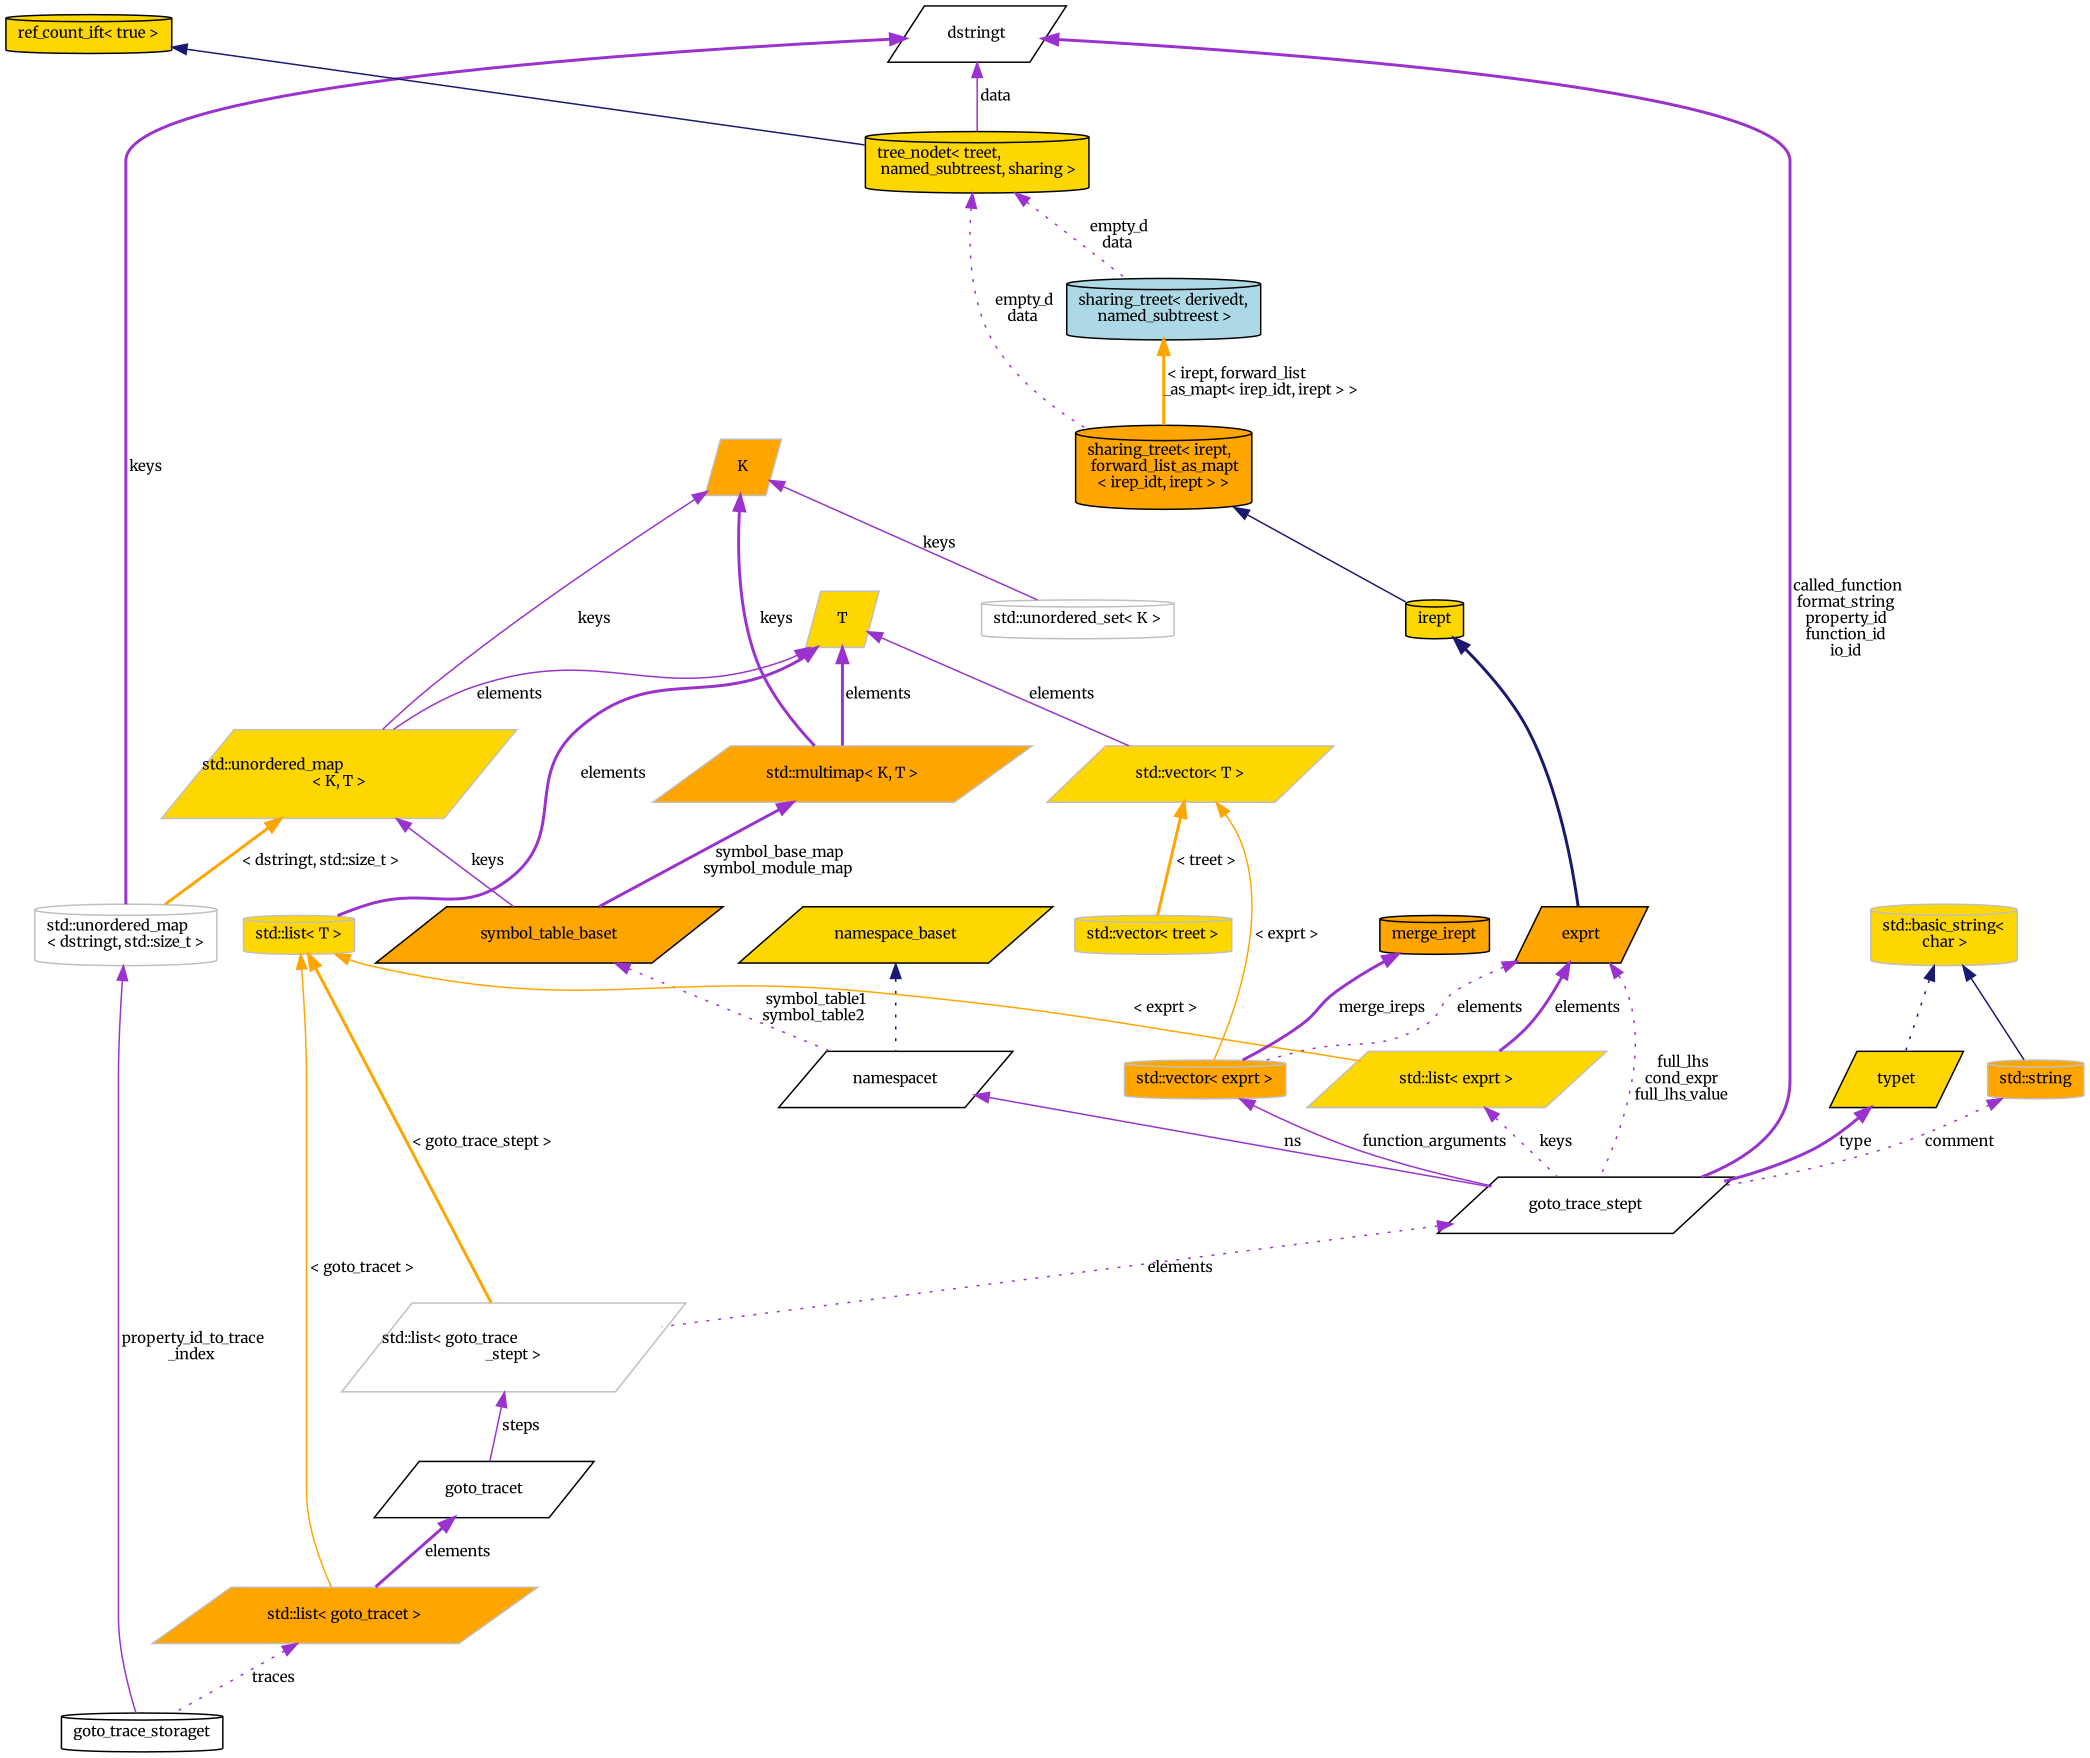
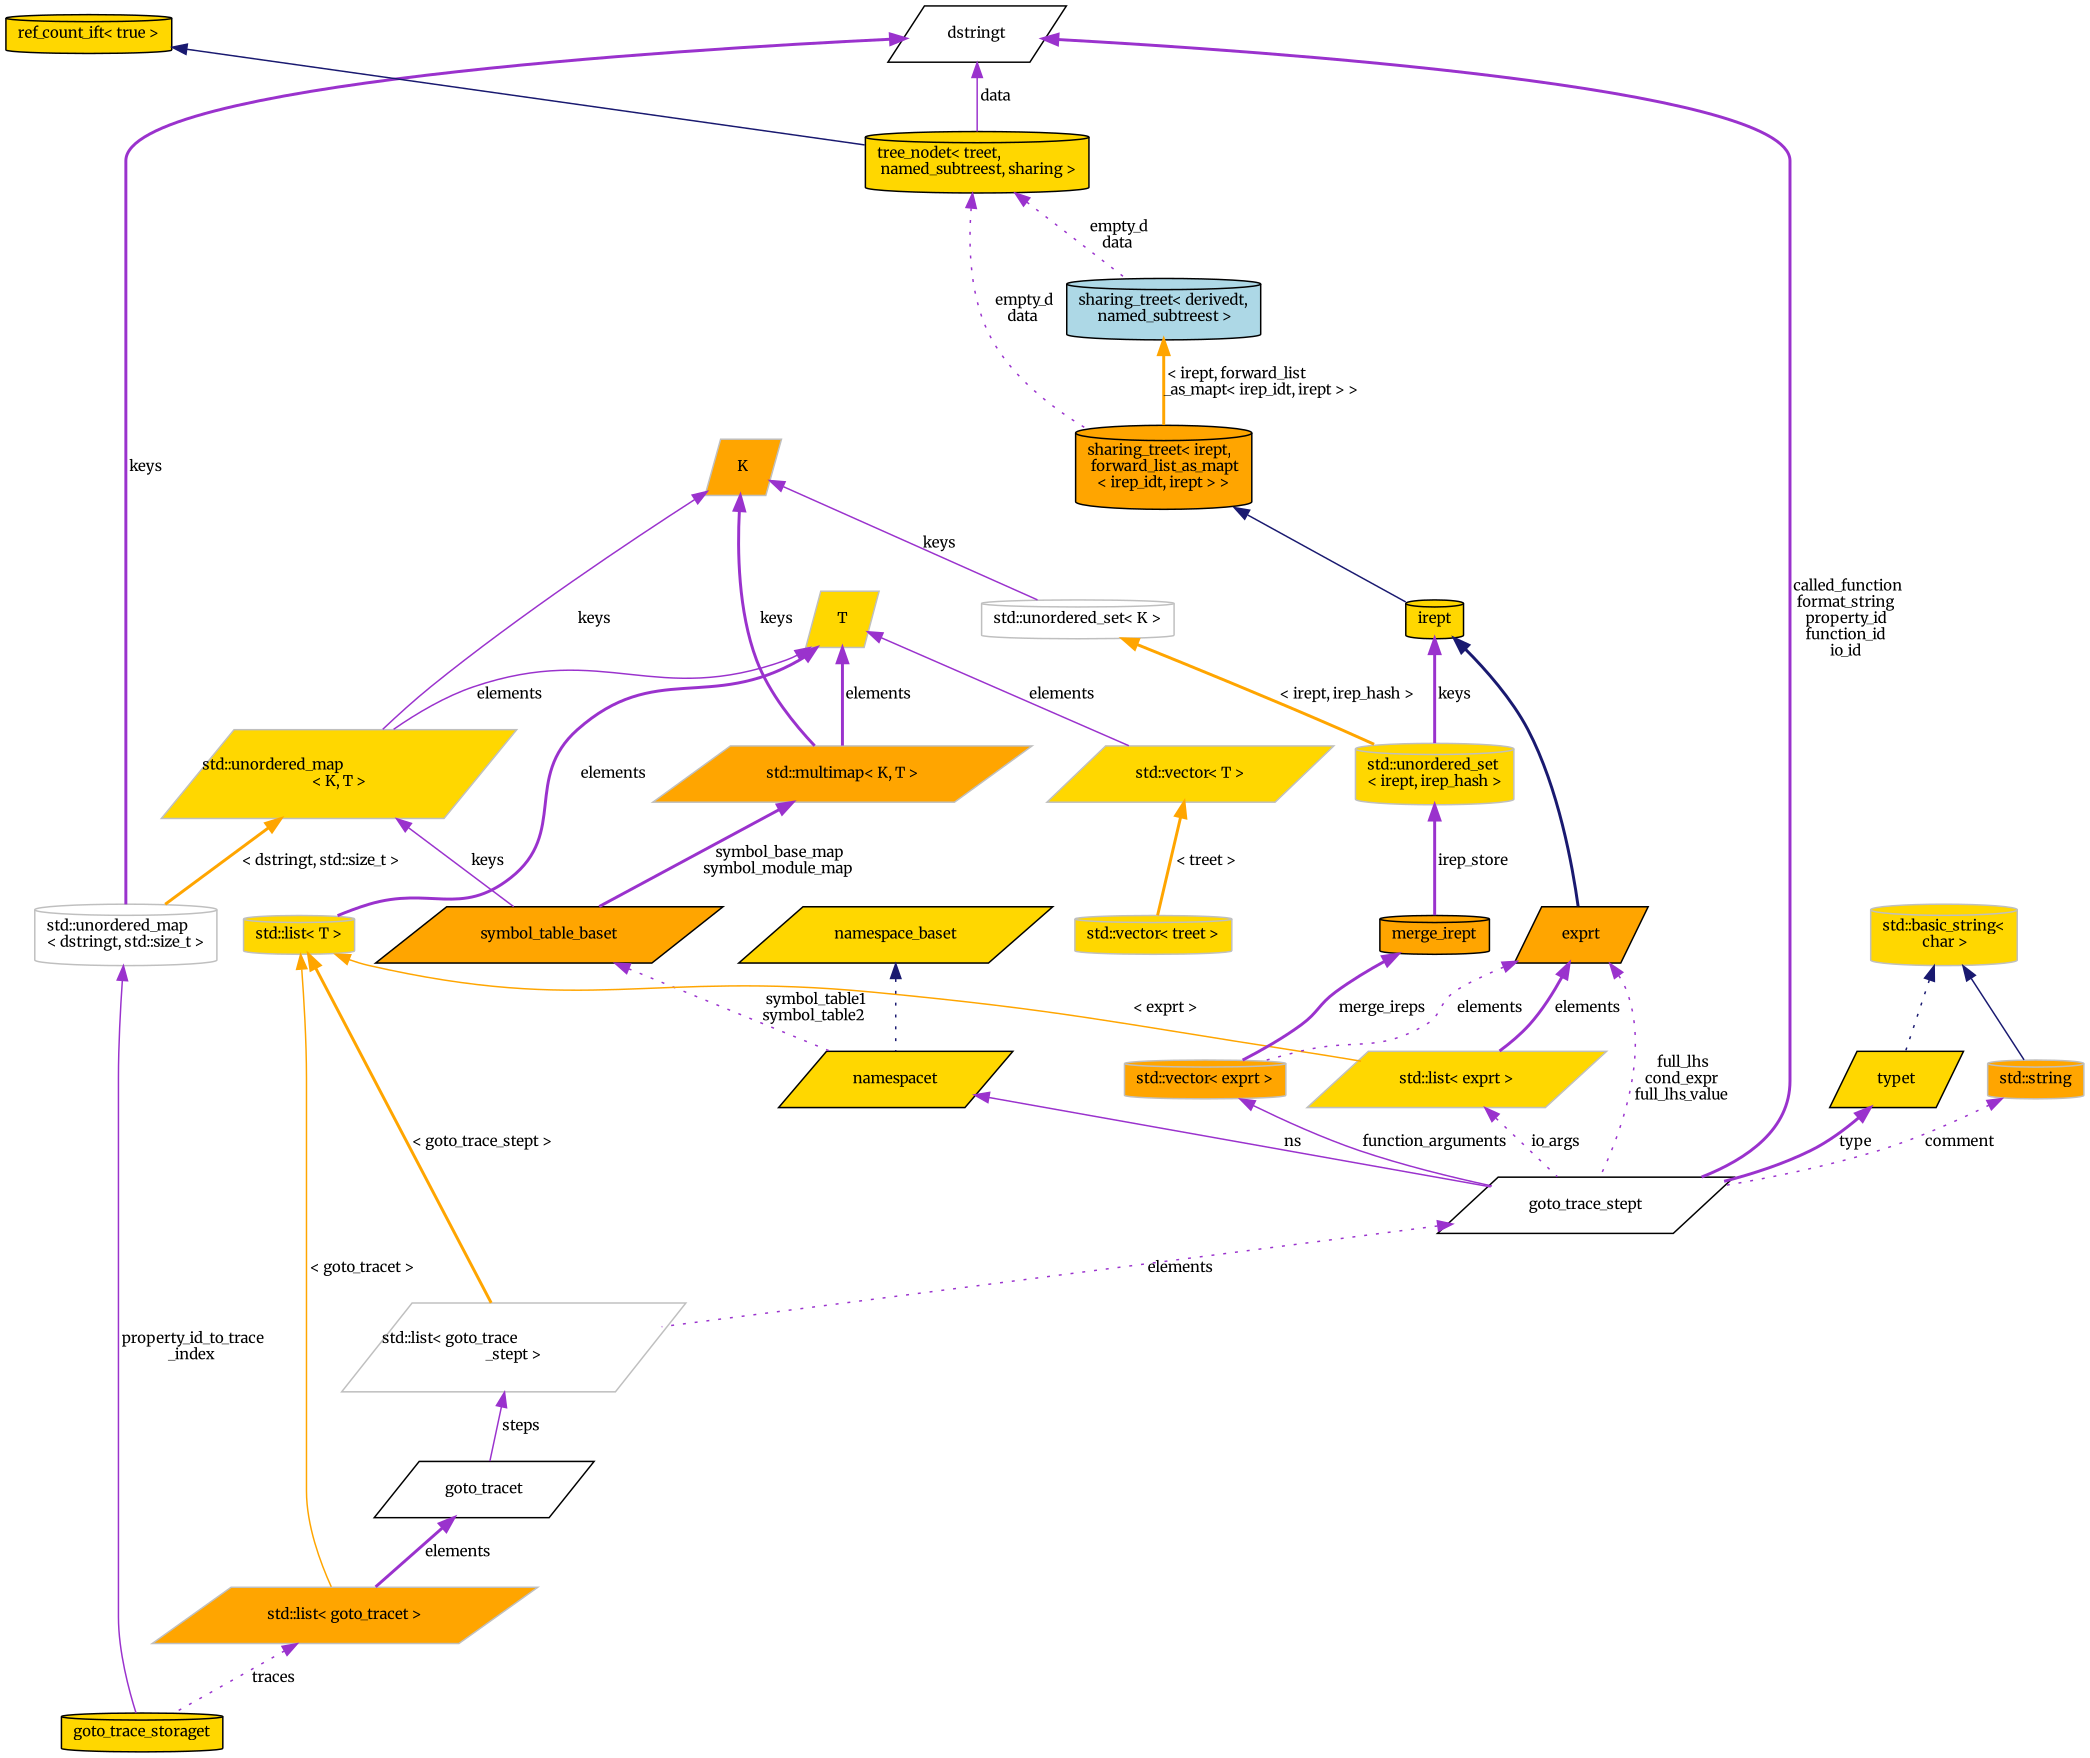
none -> (1435, 774)
(1250, 937) -> none
(896, 1079) -> (896, 1079)
(1555, 1142) -> (1555, 1142)
(142, 1732) -> (142, 1732)
